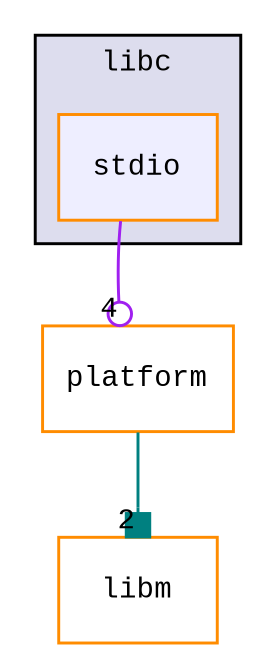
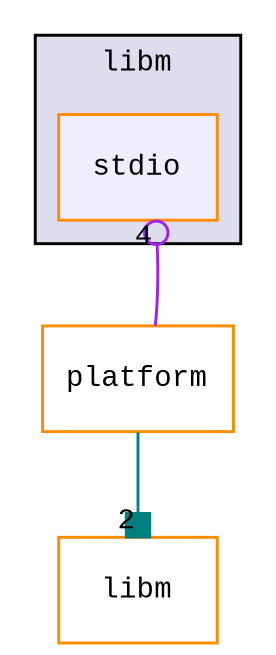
(138, 63) -> (138, 63)
(118, 262) -> (158, 285)
